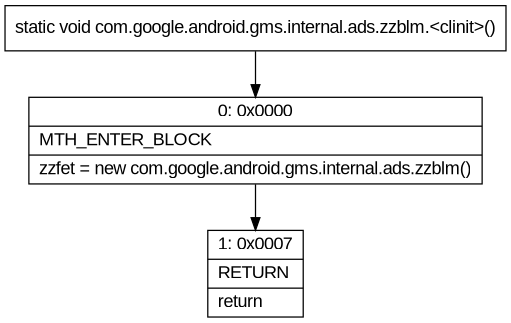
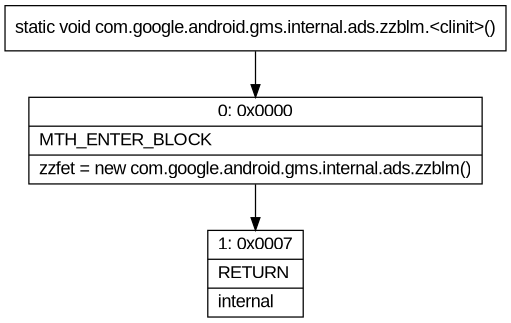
(240, 302) -> (246, 302)
